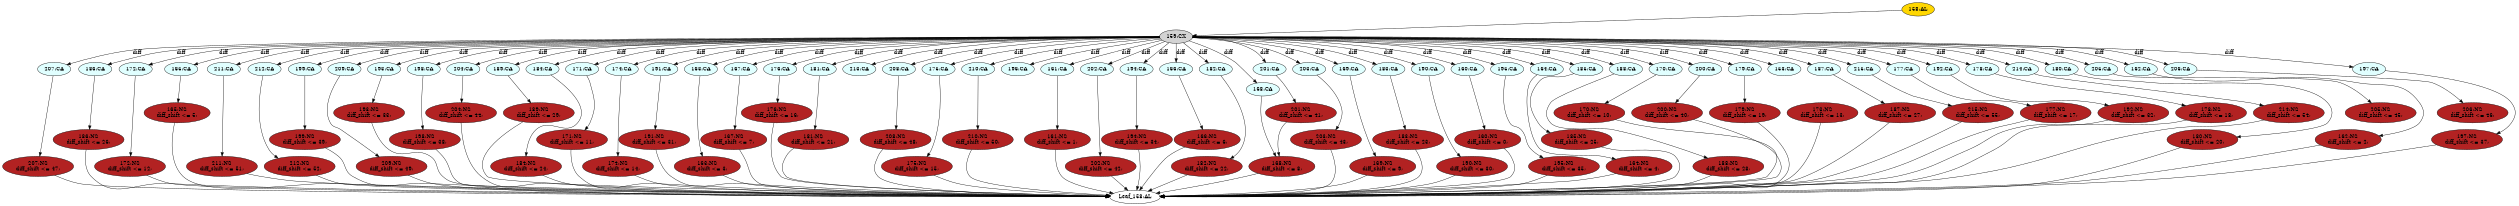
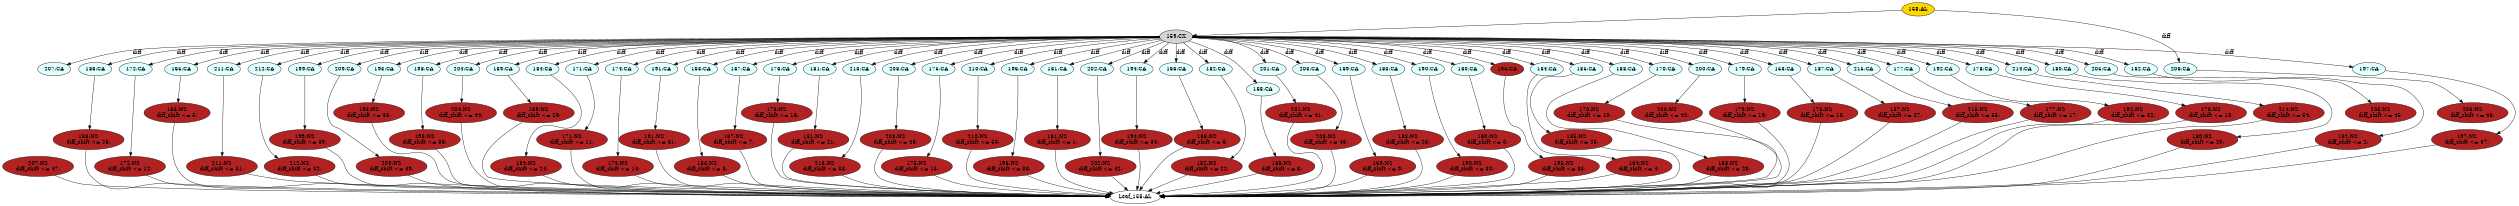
(1679, 40) -> (2061, 20)
(1507, 69) -> (1507, 69)
none -> (1801, 88)
(47, 114) -> none
(1279, 136) -> (1282, 186)
none -> (825, 166)
none -> (1009, 166)
